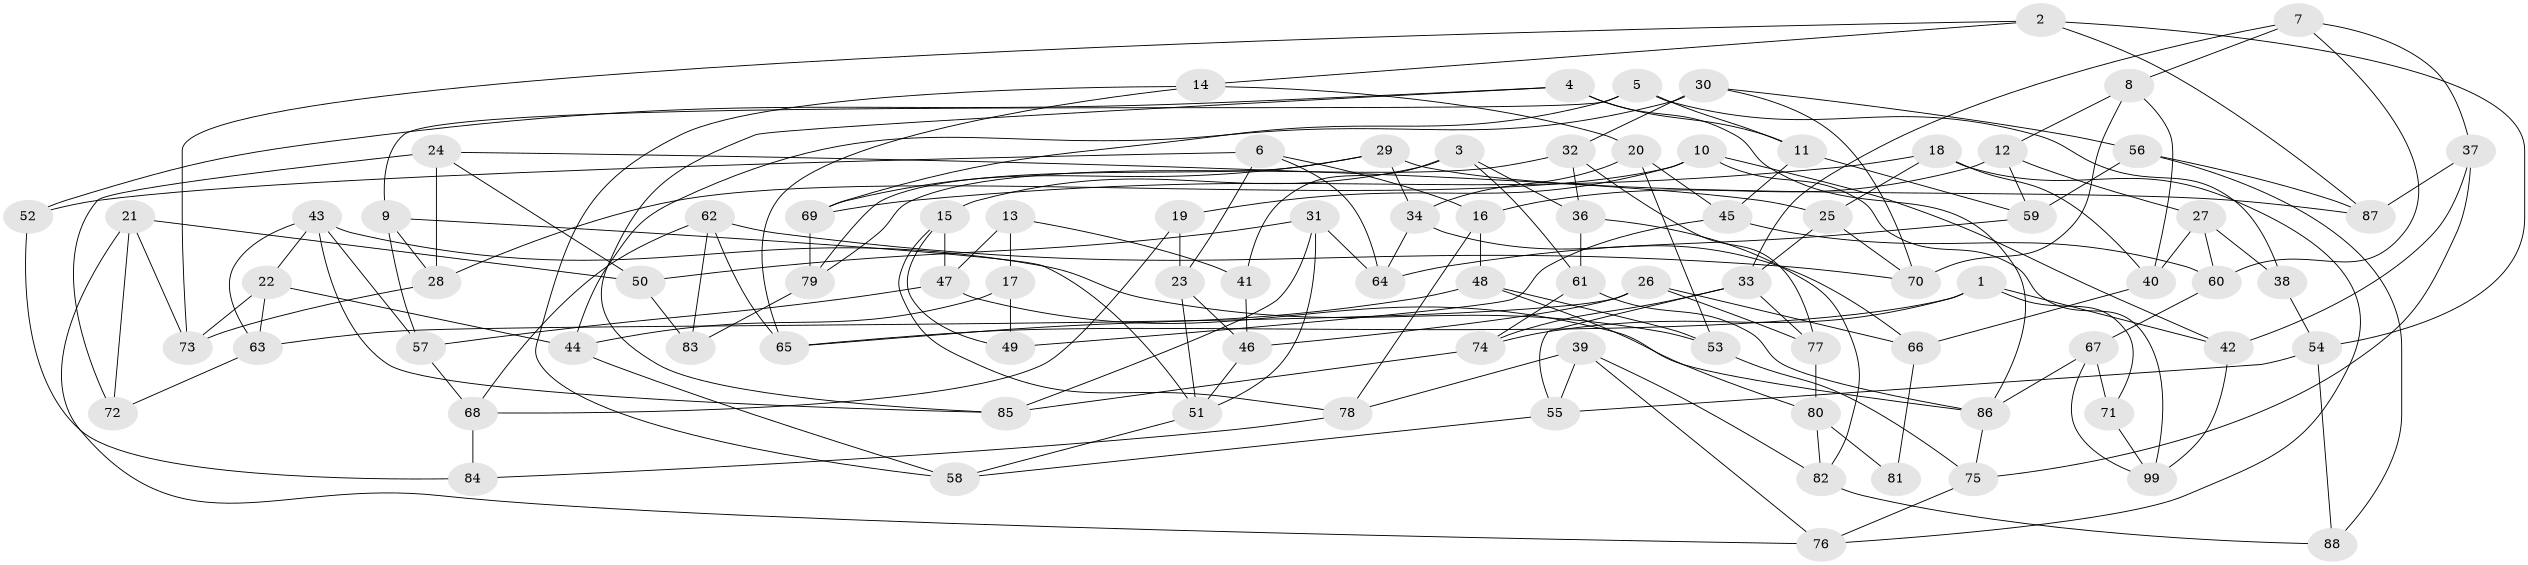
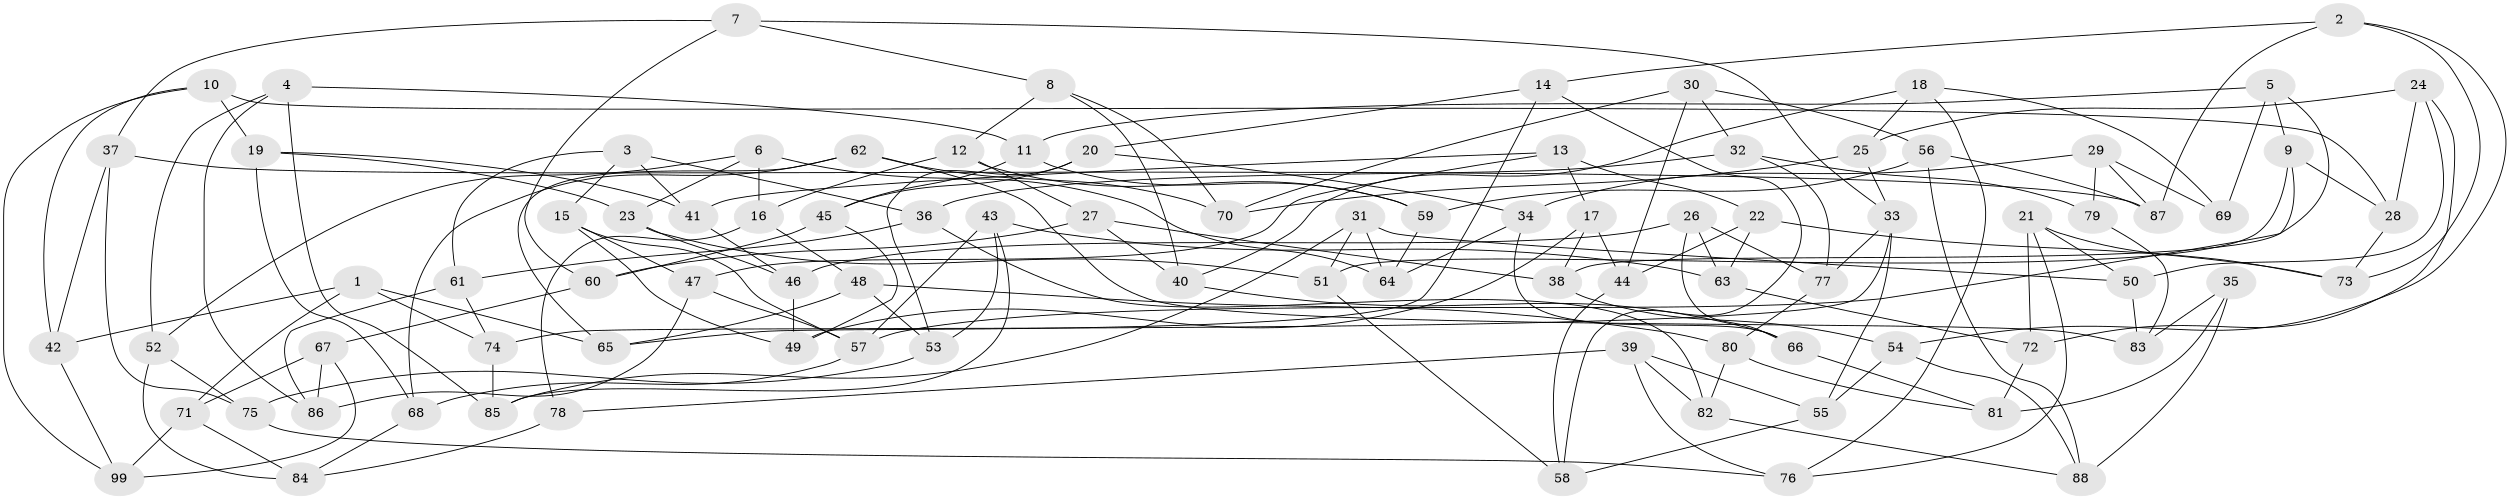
none -> (480, 166)
none -> (1578, 243)
(292, 250) -> (1668, 185)
(810, 255) -> none
none -> (2231, 282)
none -> (2018, 372)
(1225, 377) -> (794, 315)
(1045, 387) -> (726, 266)
none -> (243, 446)
(1979, 446) -> (202, 381)
